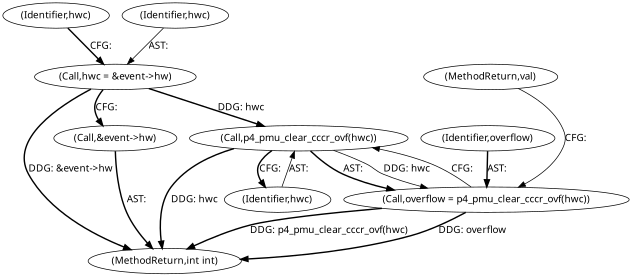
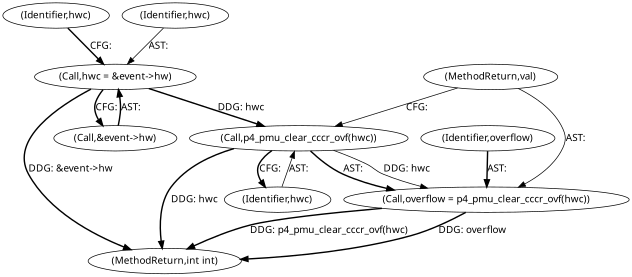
(577, 138) -> (577, 138)
(428, 163) -> (400, 106)
(122, 201) -> (120, 111)
